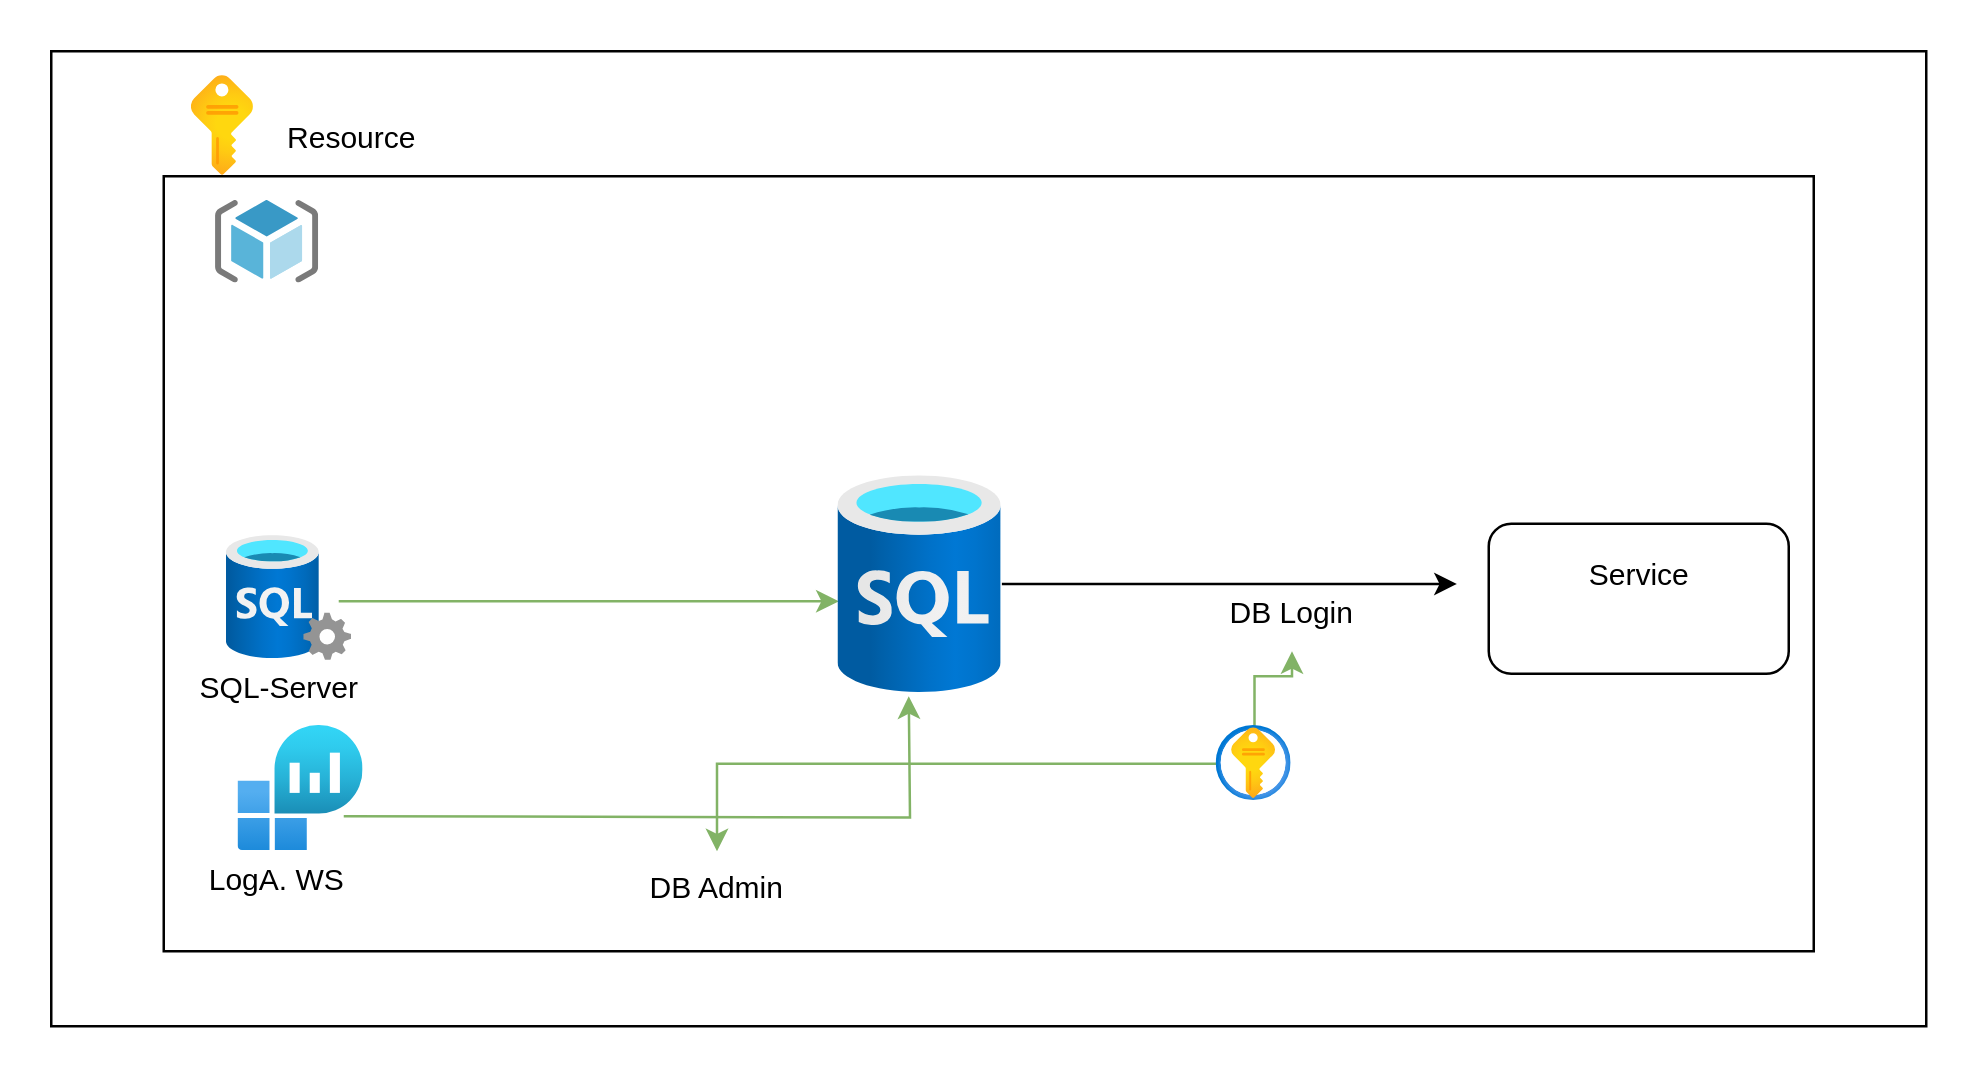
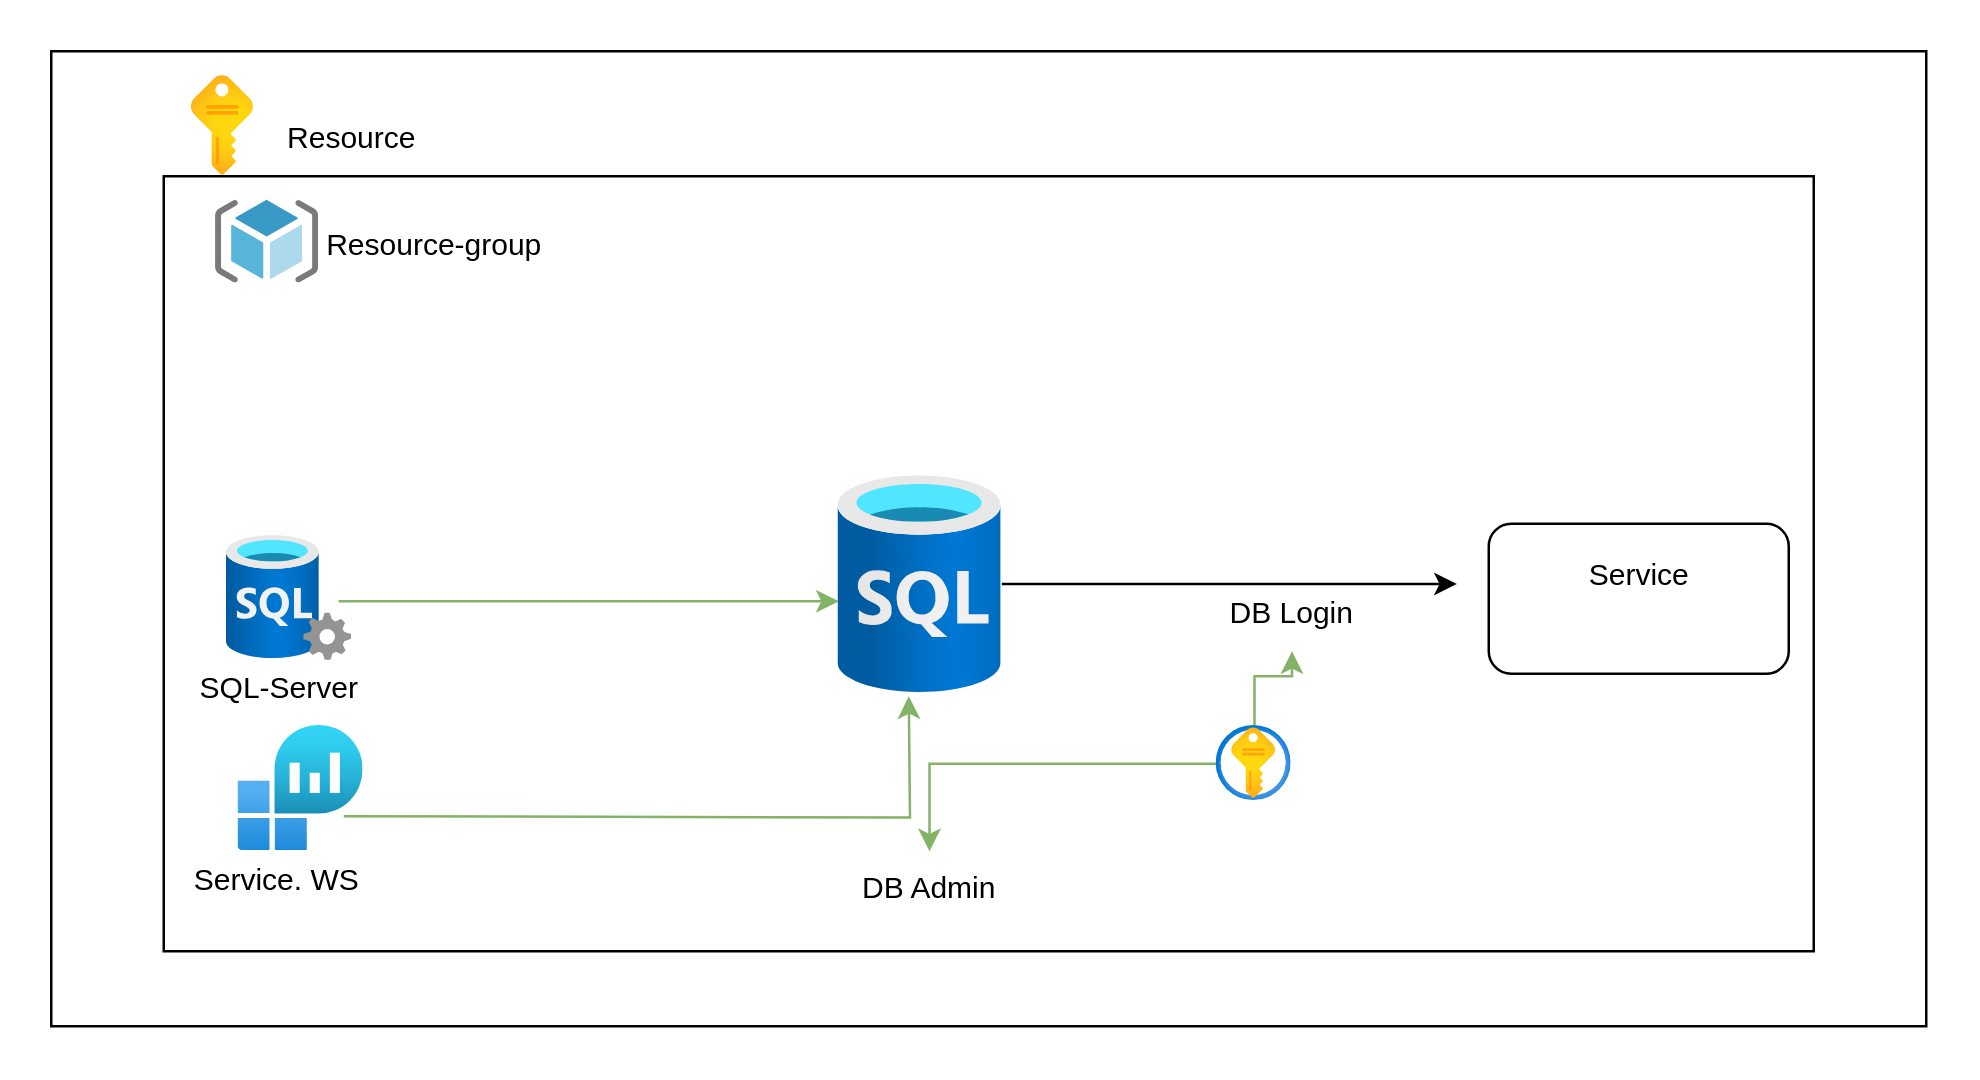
none -> (435, 246)
(278, 881) -> (278, 881)
(717, 889) -> (929, 889)
